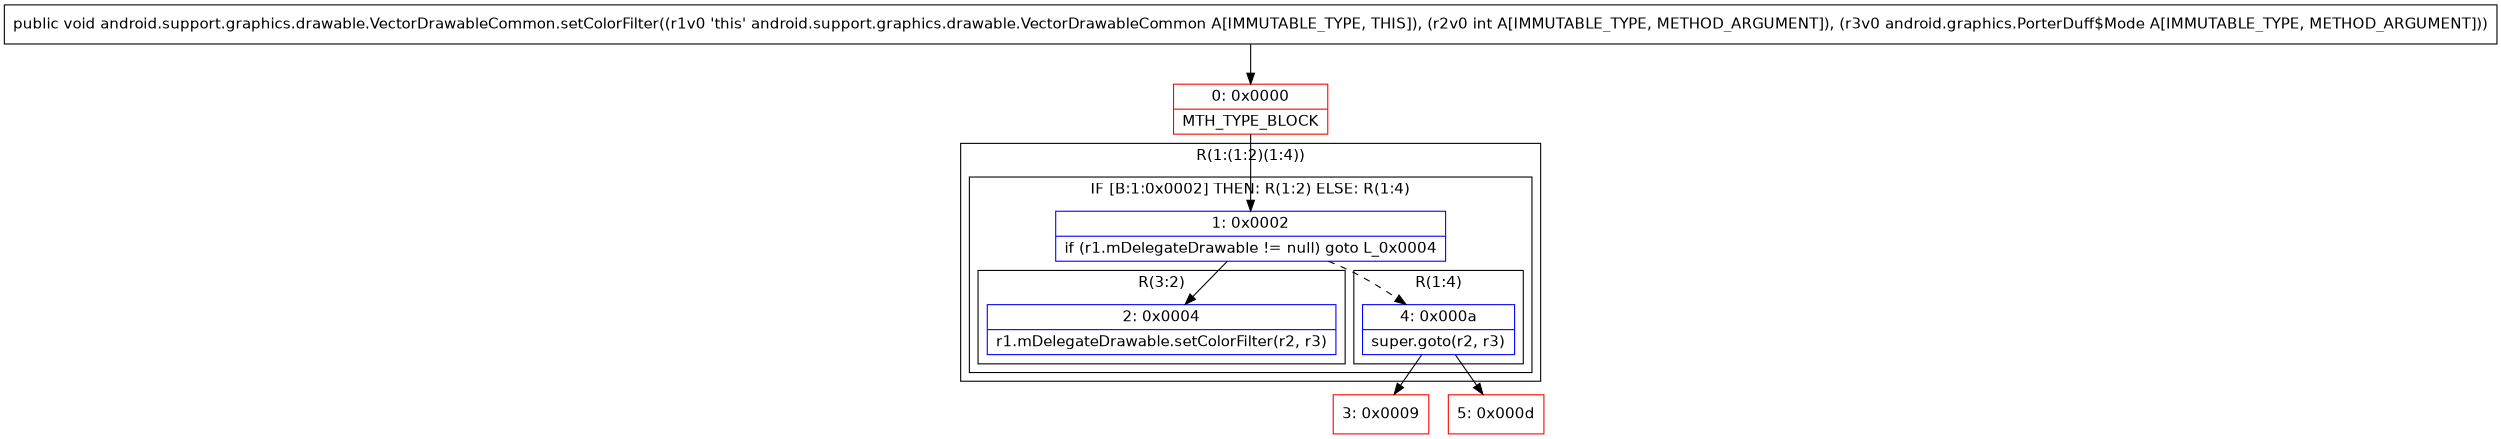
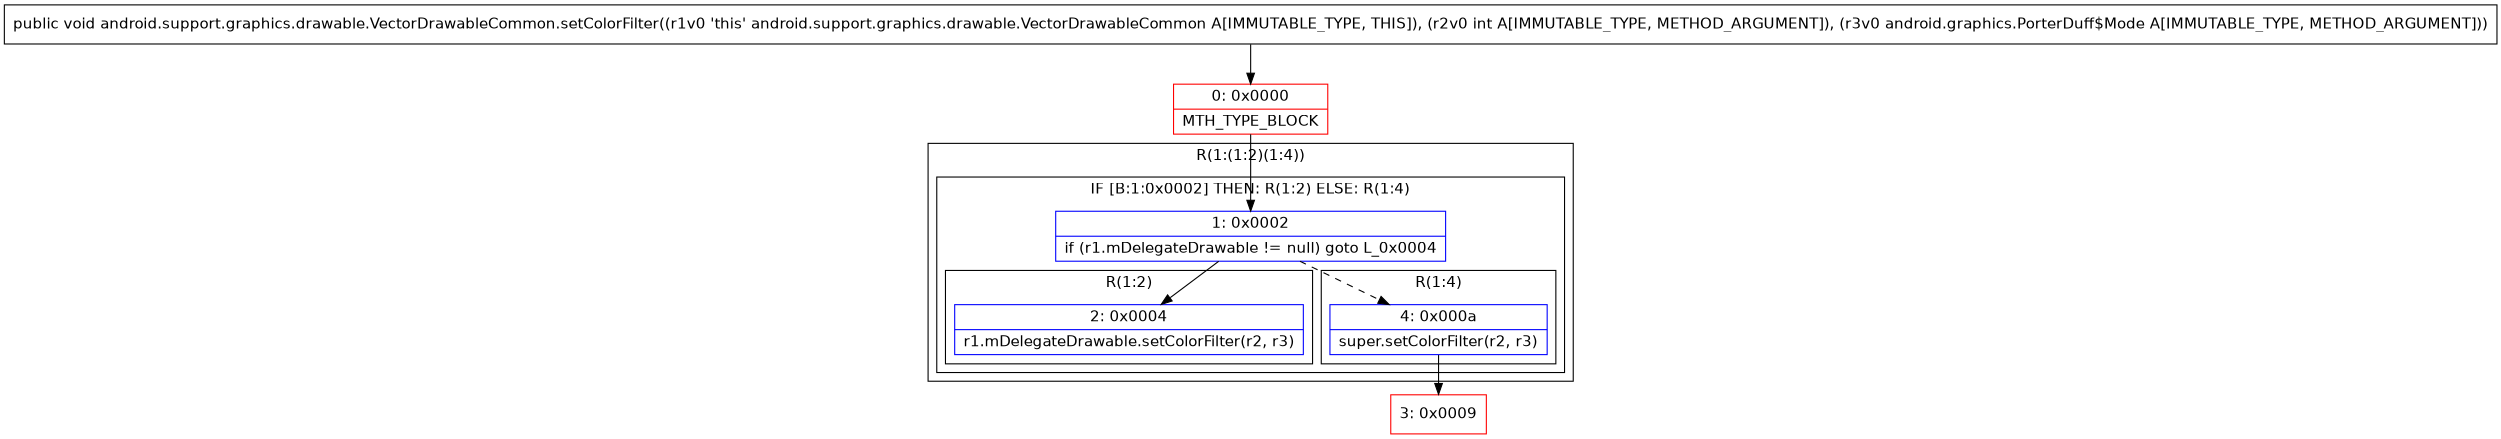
(1162, 283) -> (1129, 283)
(1439, 342) -> (1439, 342)
(1496, 414) -> none
